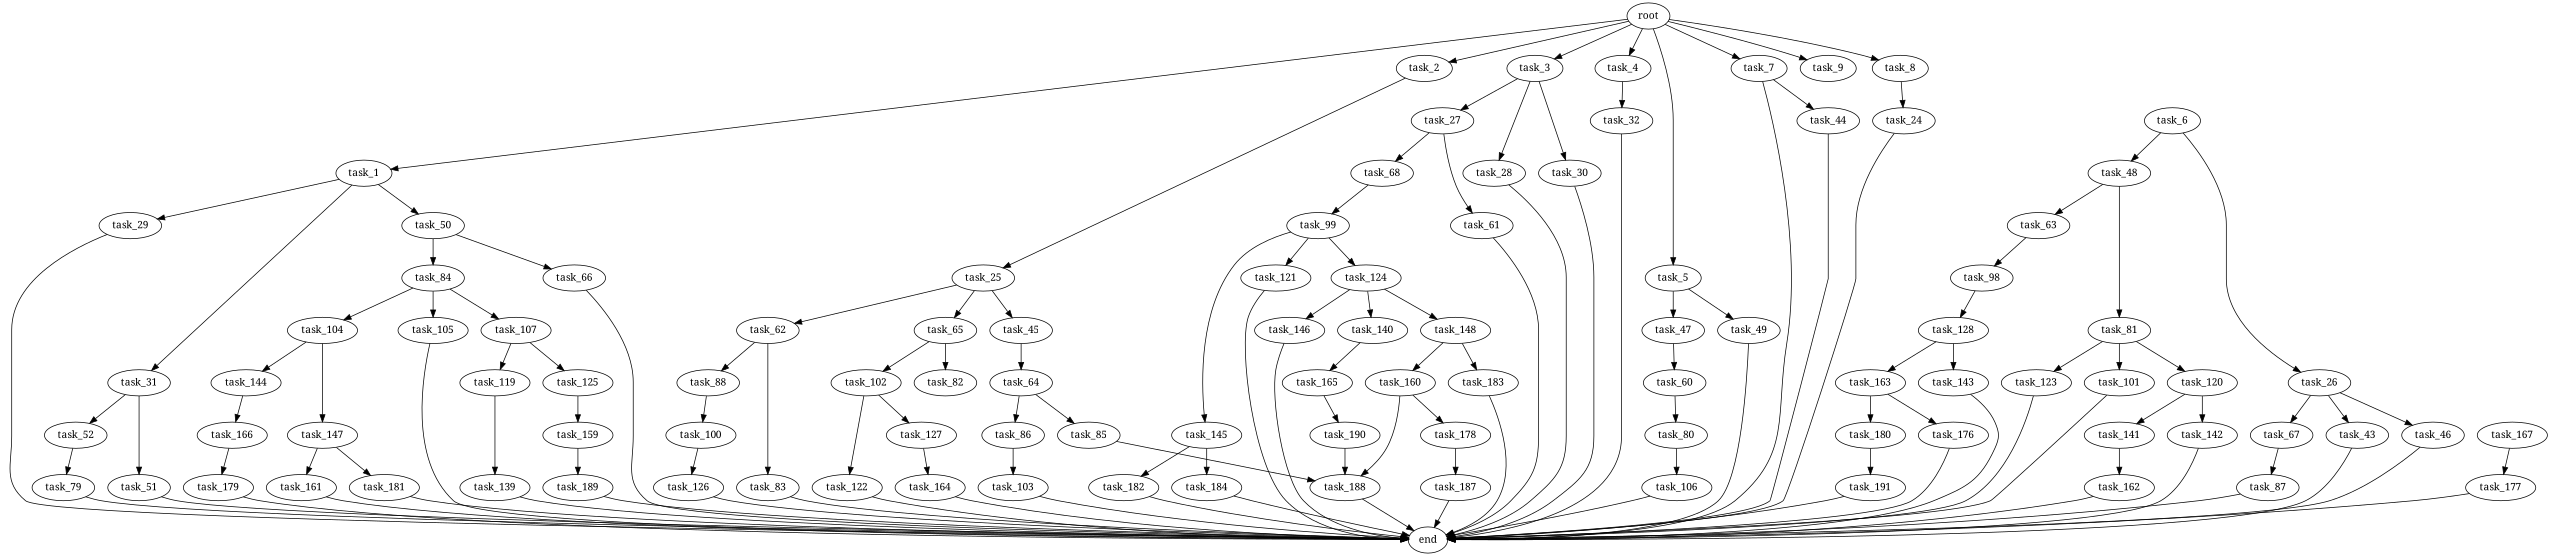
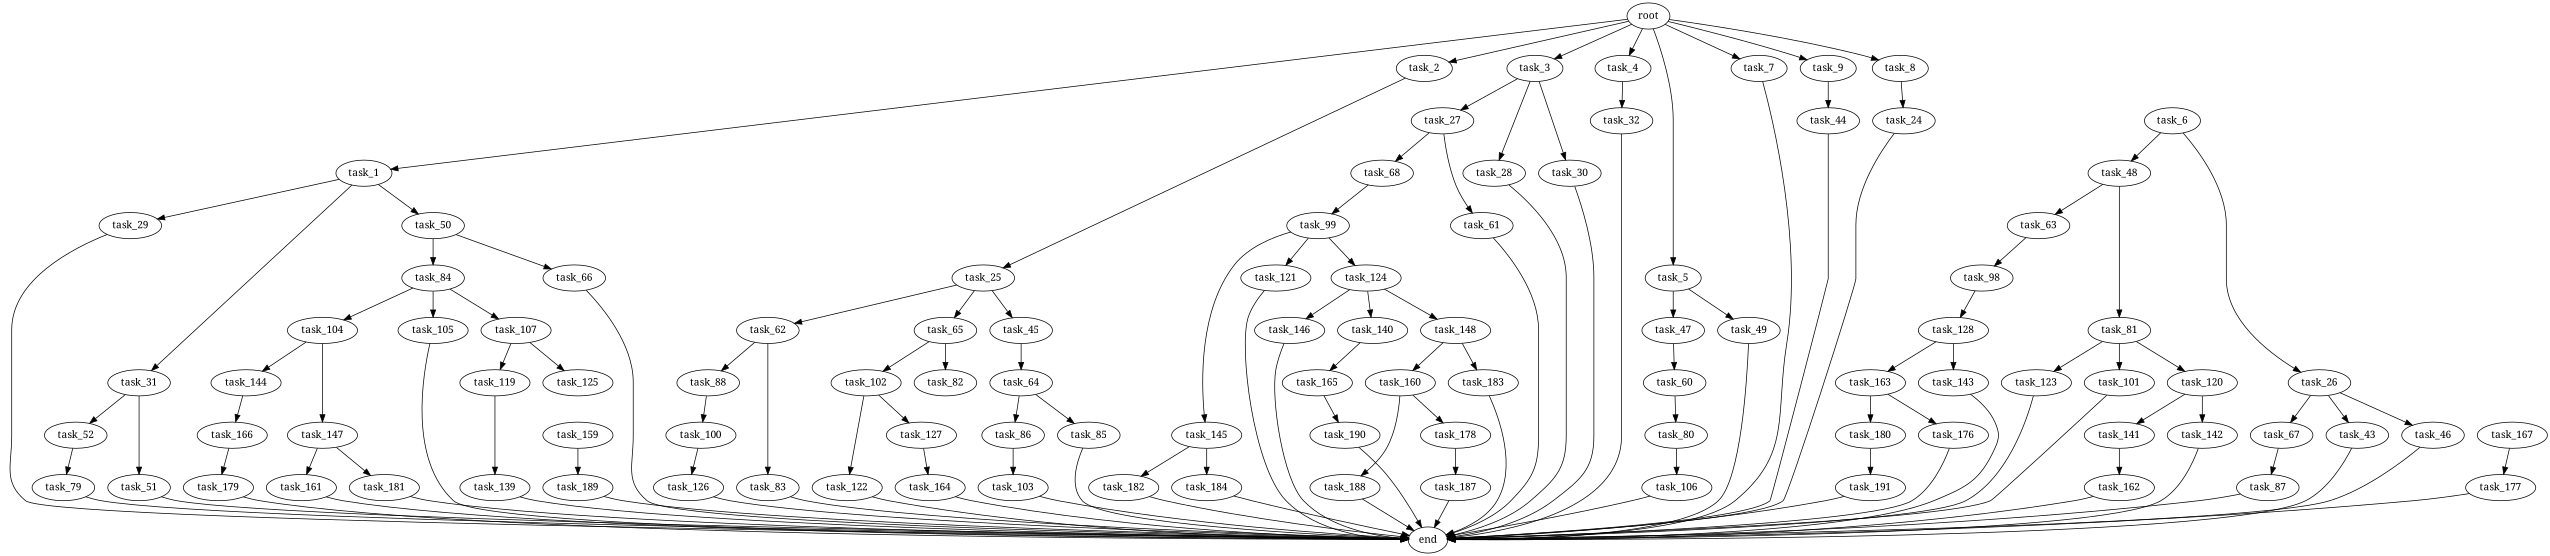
(1790, 92) -> (1828, 91)
(578, 405) -> none
(1345, 458) -> (1392, 481)
(1212, 460) -> (1212, 526)
